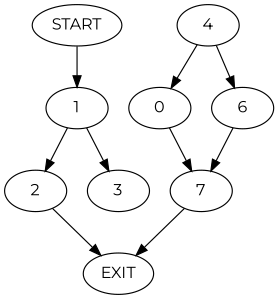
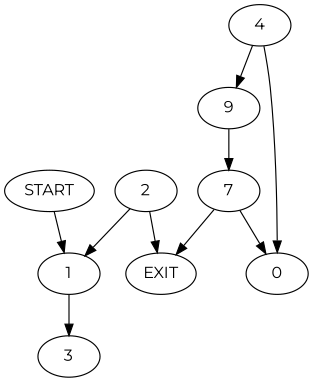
(243, 108) -> (229, 108)
(59, 144) -> (112, 228)
(178, 144) -> (250, 227)
